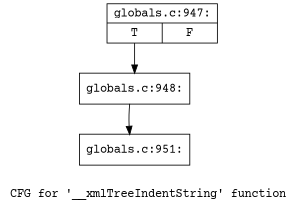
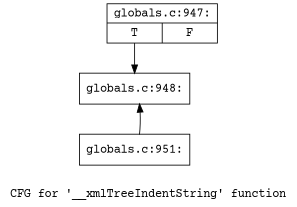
(129, 115) -> (140, 123)
